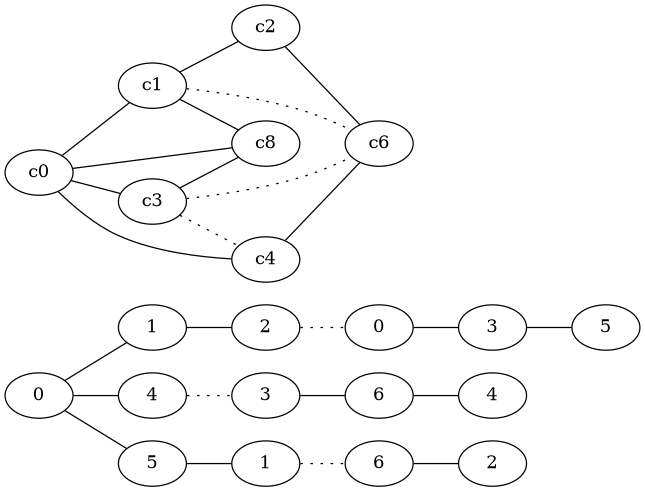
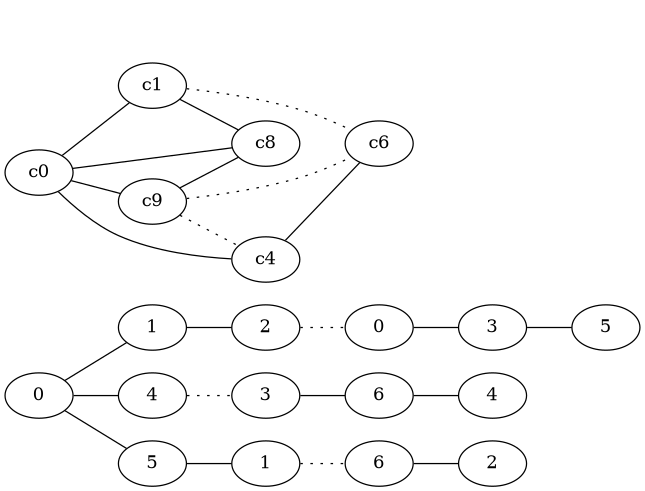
(266, 28) -> none
(152, 202) -> (152, 202)
